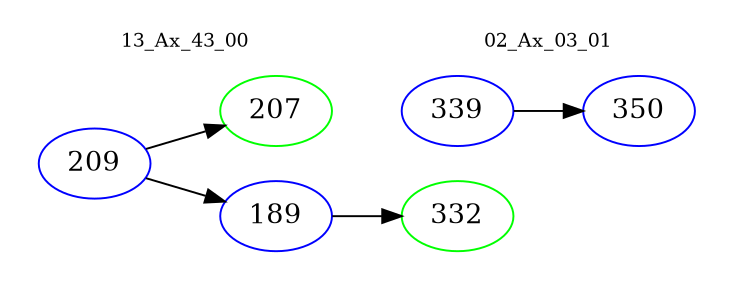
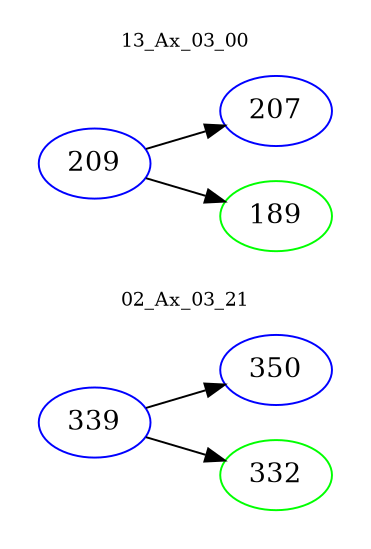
(185, 42) -> (185, 42)
(548, 42) -> (185, 301)
(276, 111) -> (276, 111)
(276, 216) -> (276, 216)
(360, 216) -> (176, 446)
